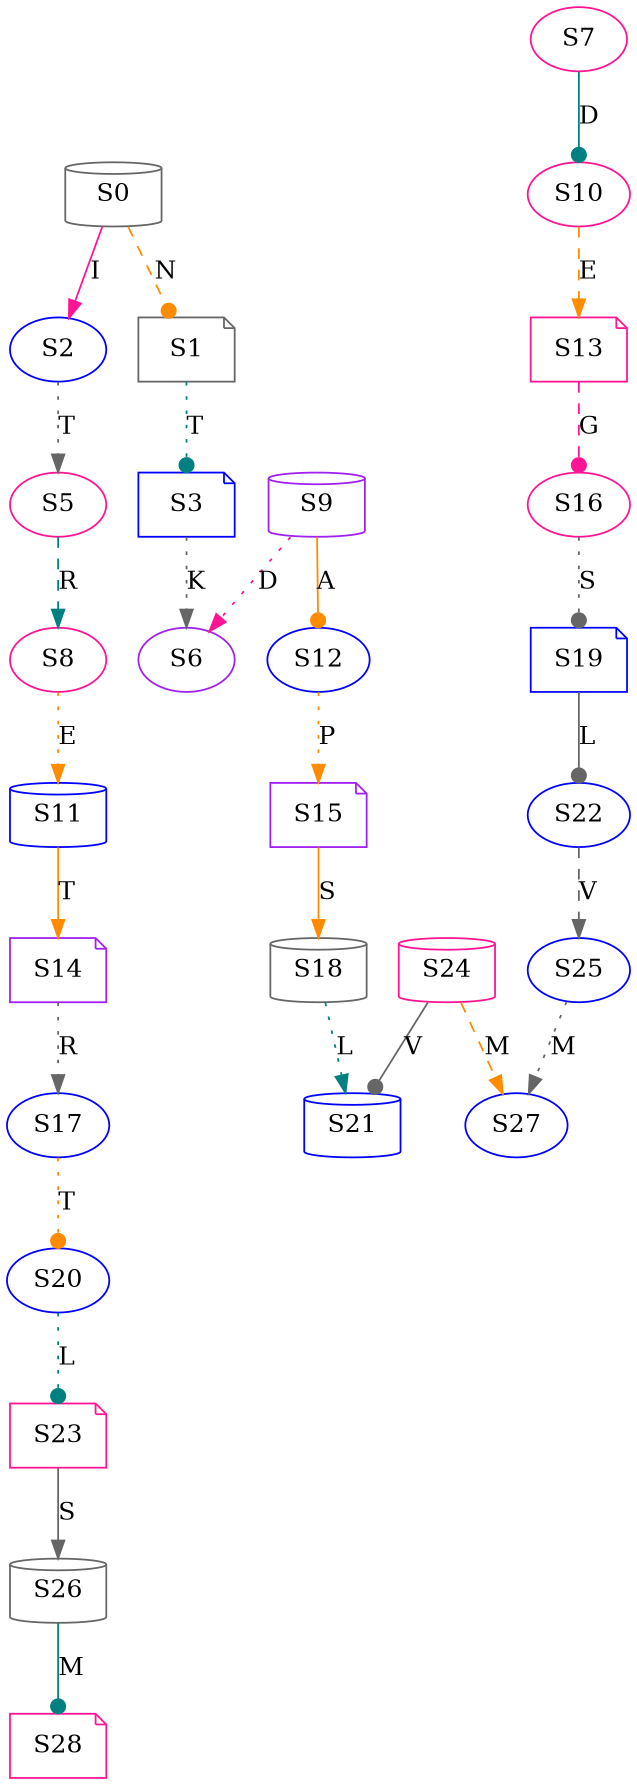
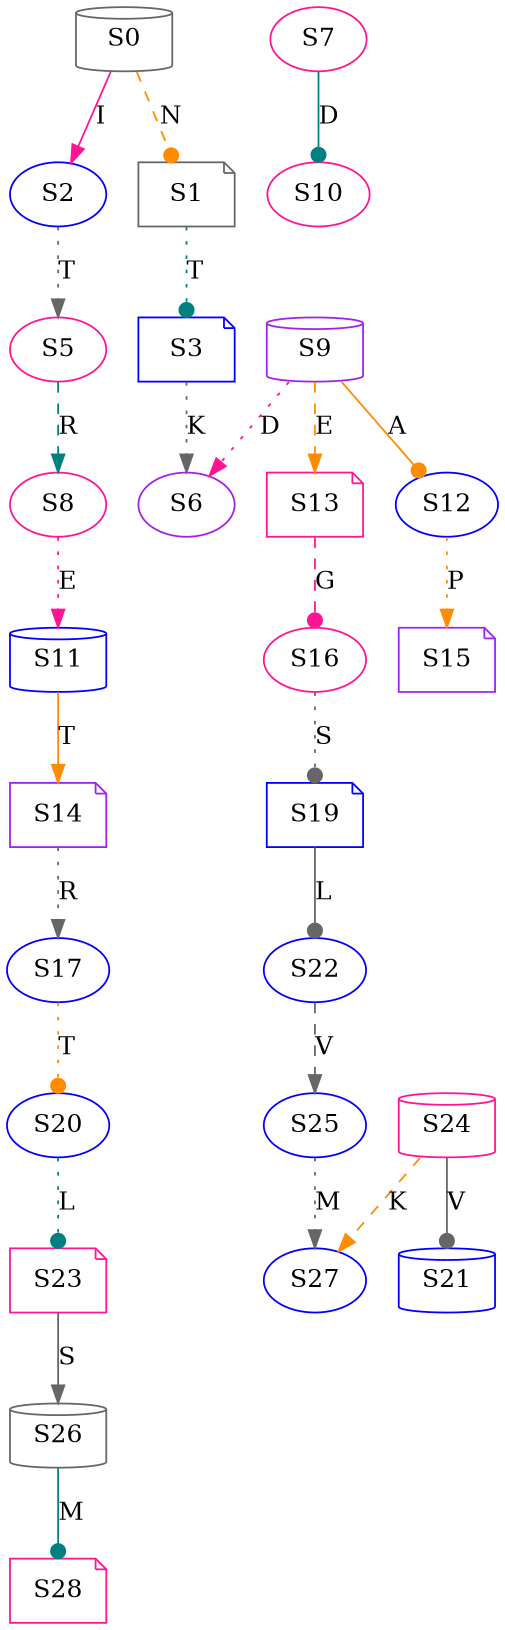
(579, 263) -> (315, 418)
(58, 728) -> (58, 573)
(319, 970) -> none
(498, 1048) -> (398, 1203)
